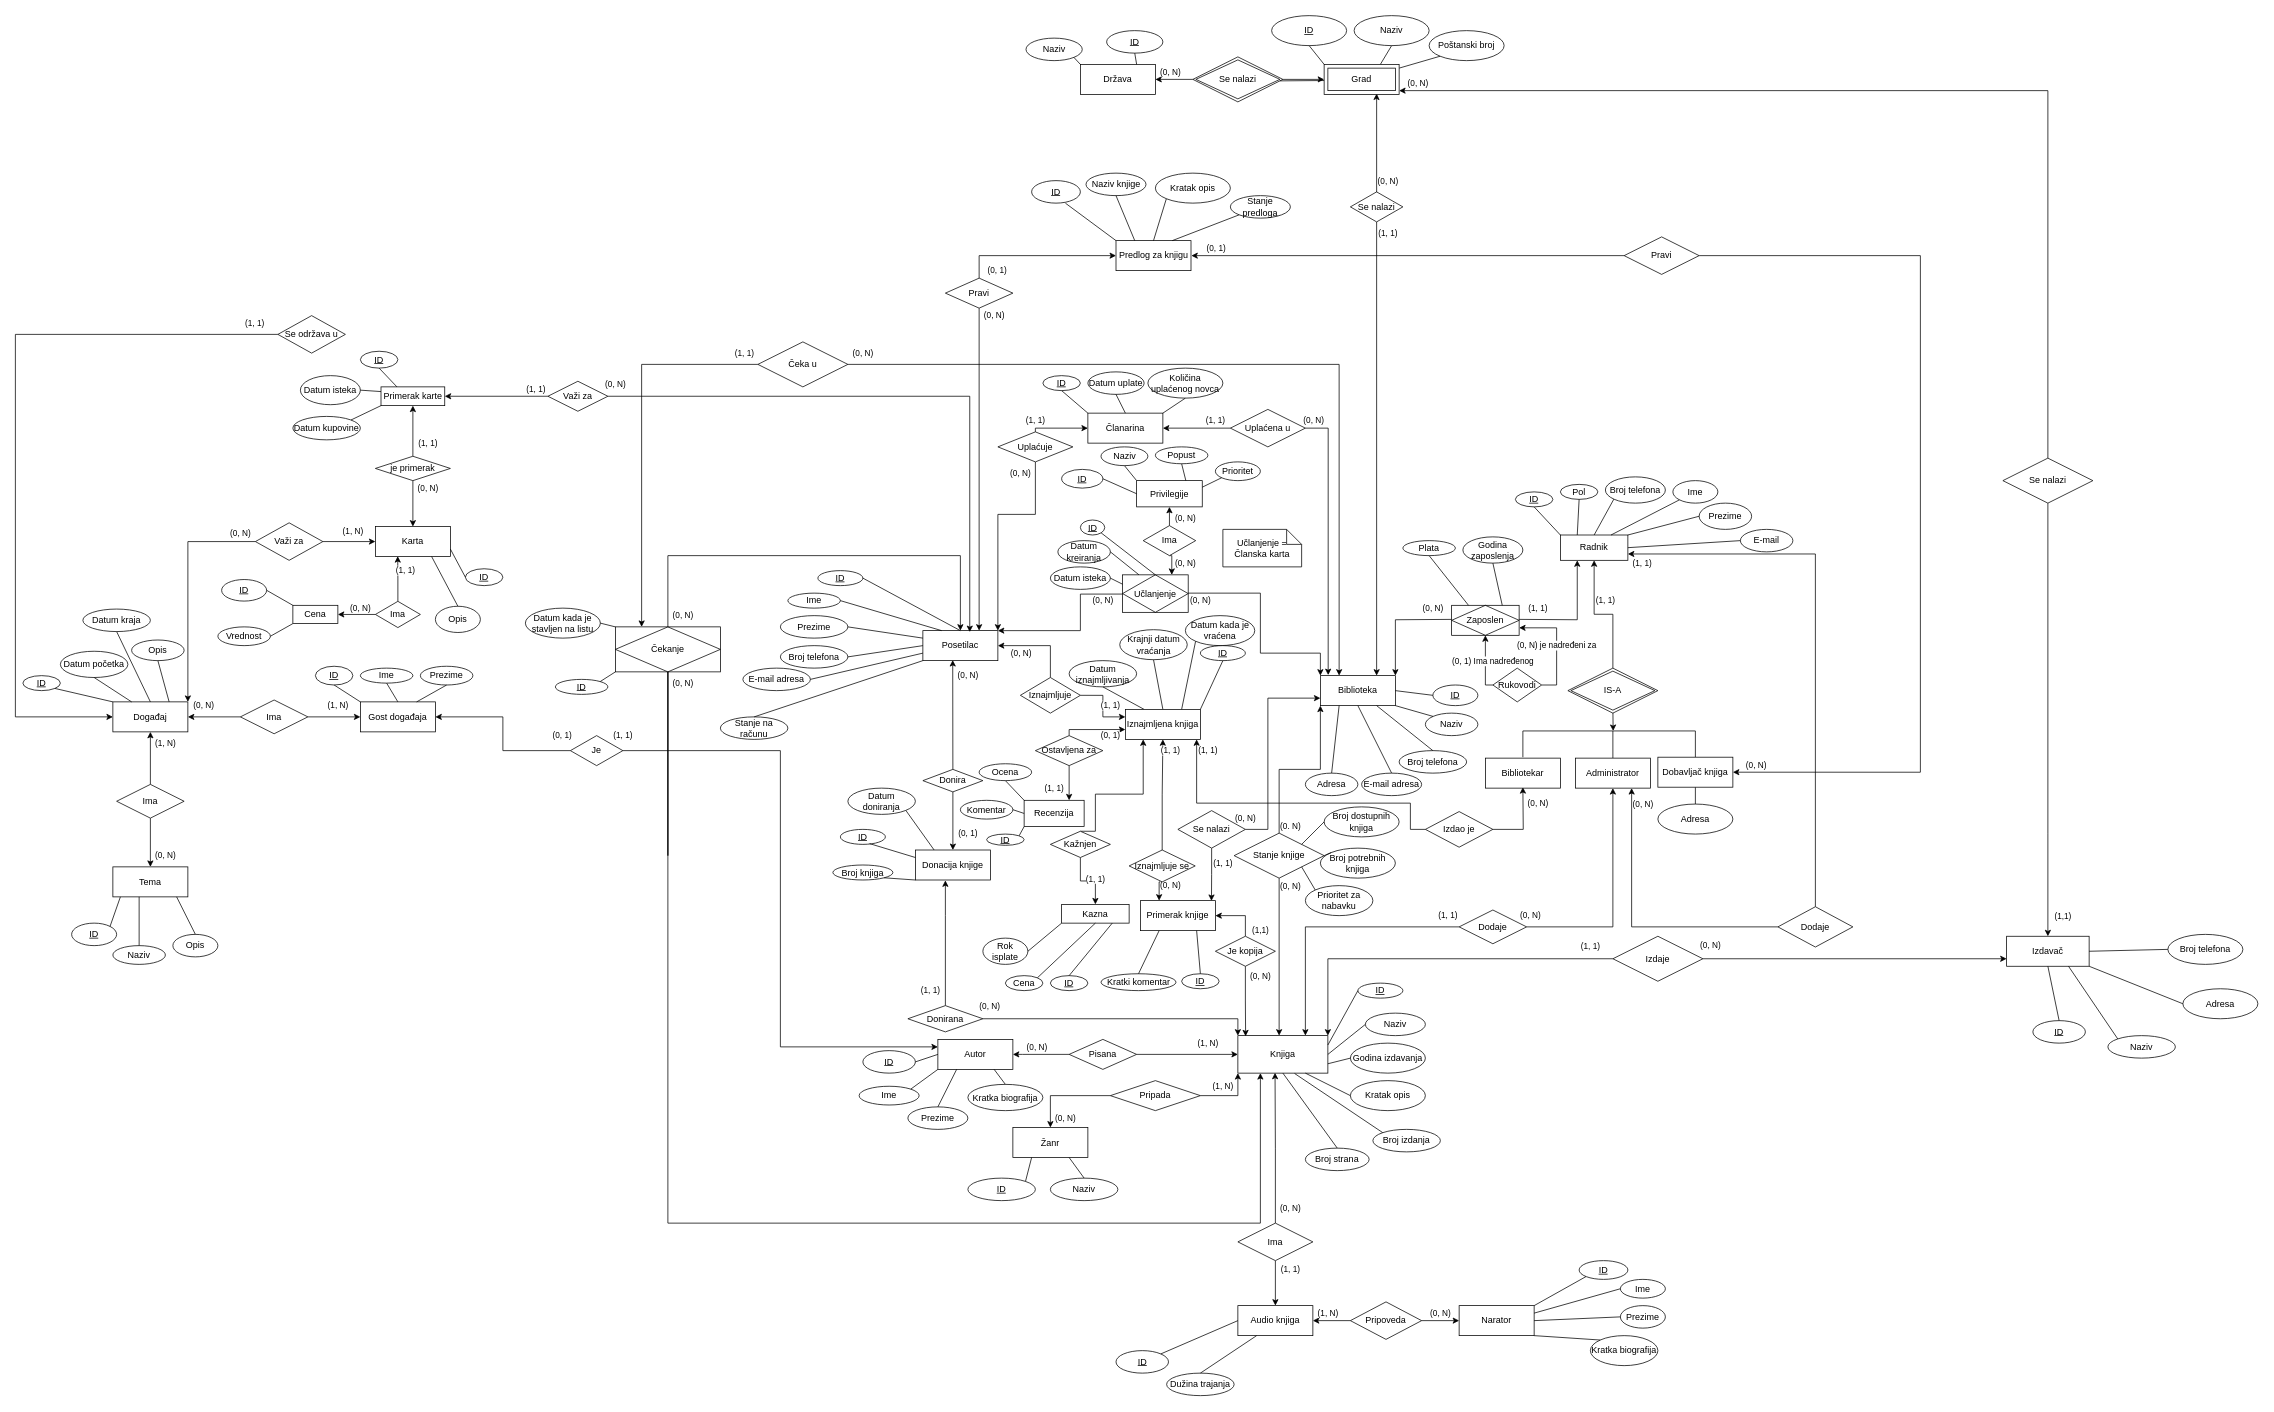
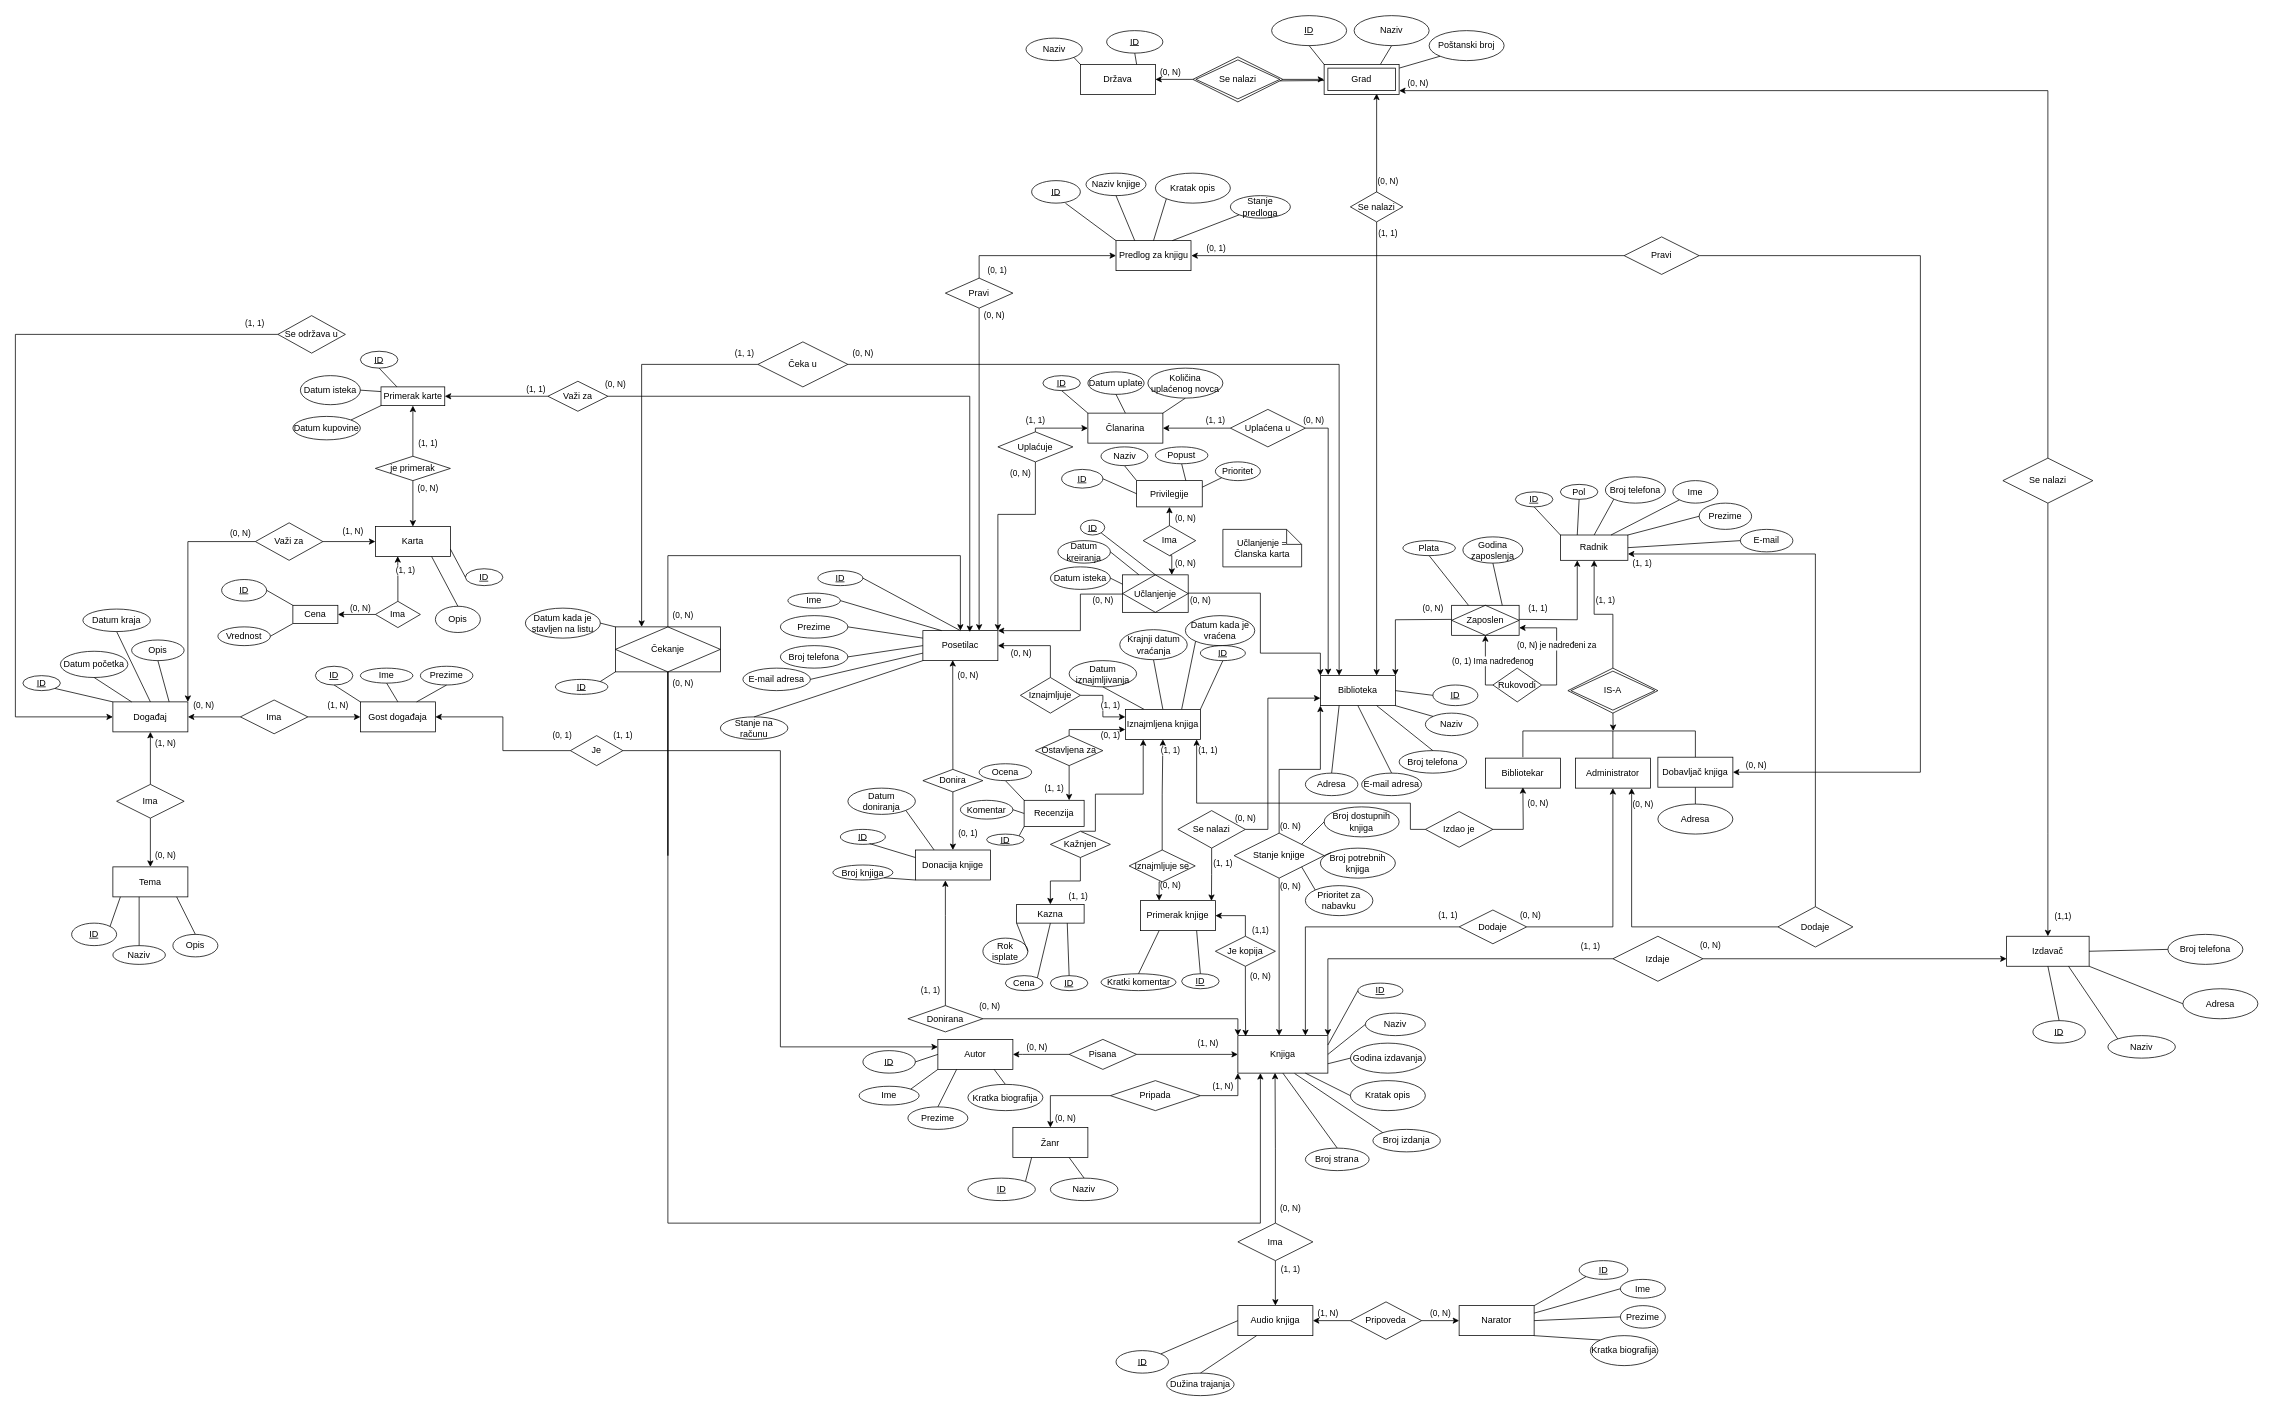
(1095, 914) -> (1050, 914)
